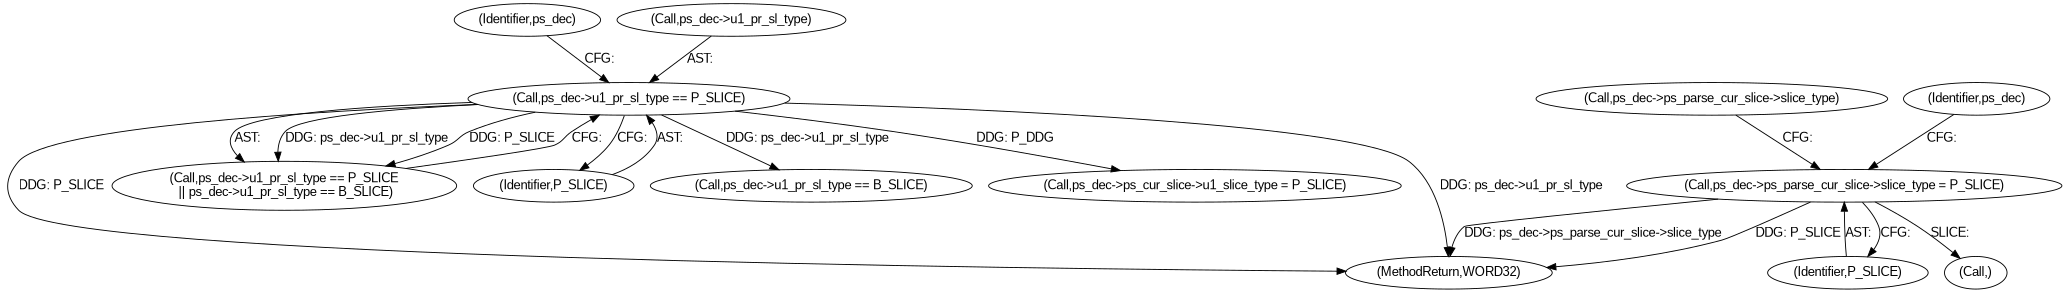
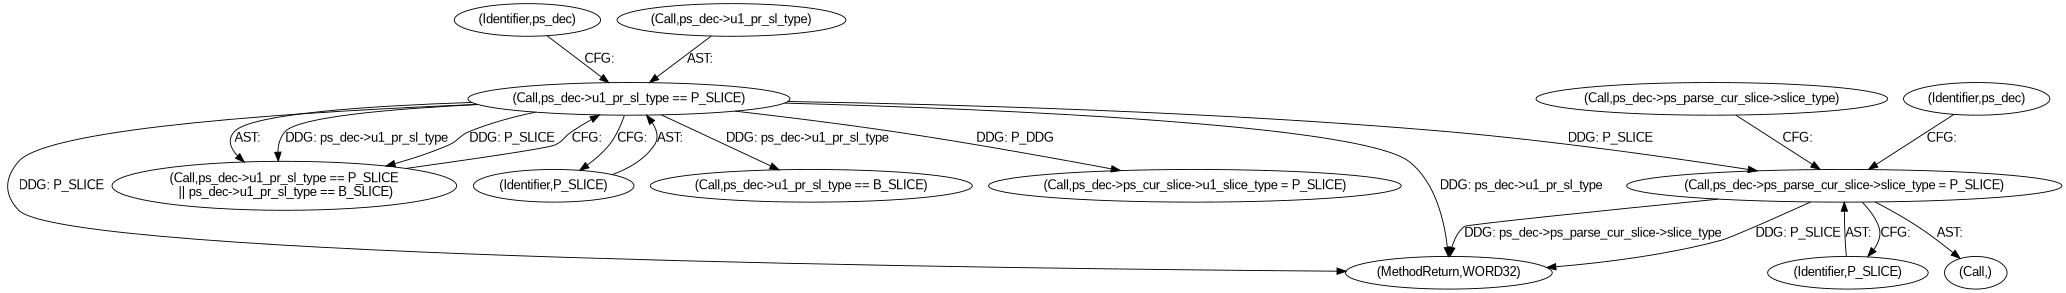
none -> (1269, 119)
(1952, 233) -> (1952, 233)
